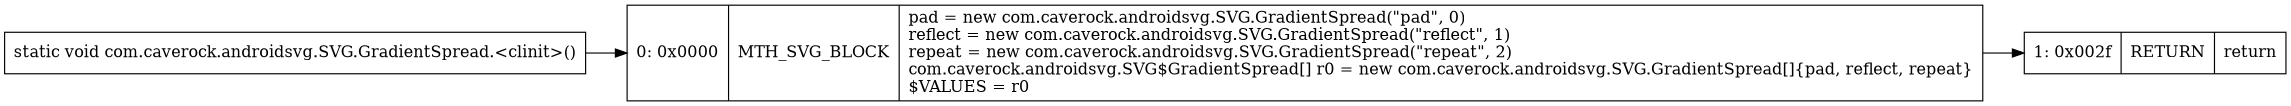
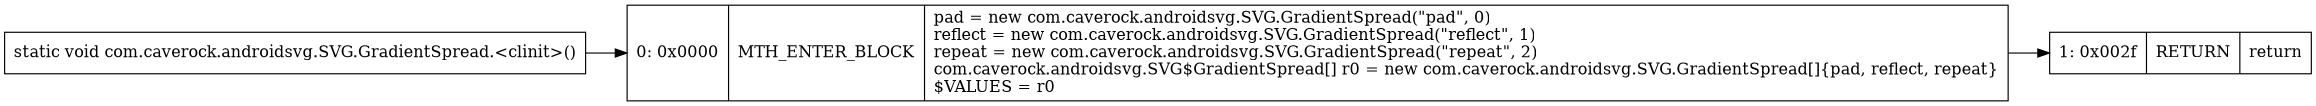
(814, 52) -> (827, 52)
